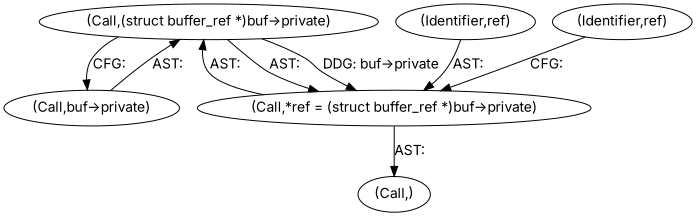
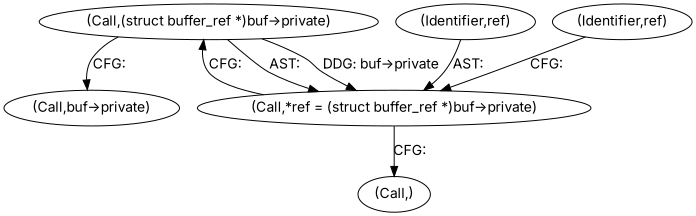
(227, 65) -> (227, 65)
(140, 67) -> none
(412, 151) -> (412, 151)
